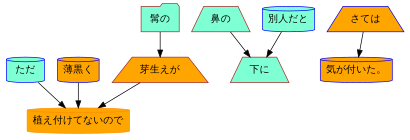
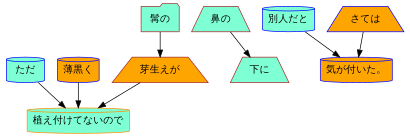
(276, 41) -> (320, 42)
(78, 121) -> (78, 121)
